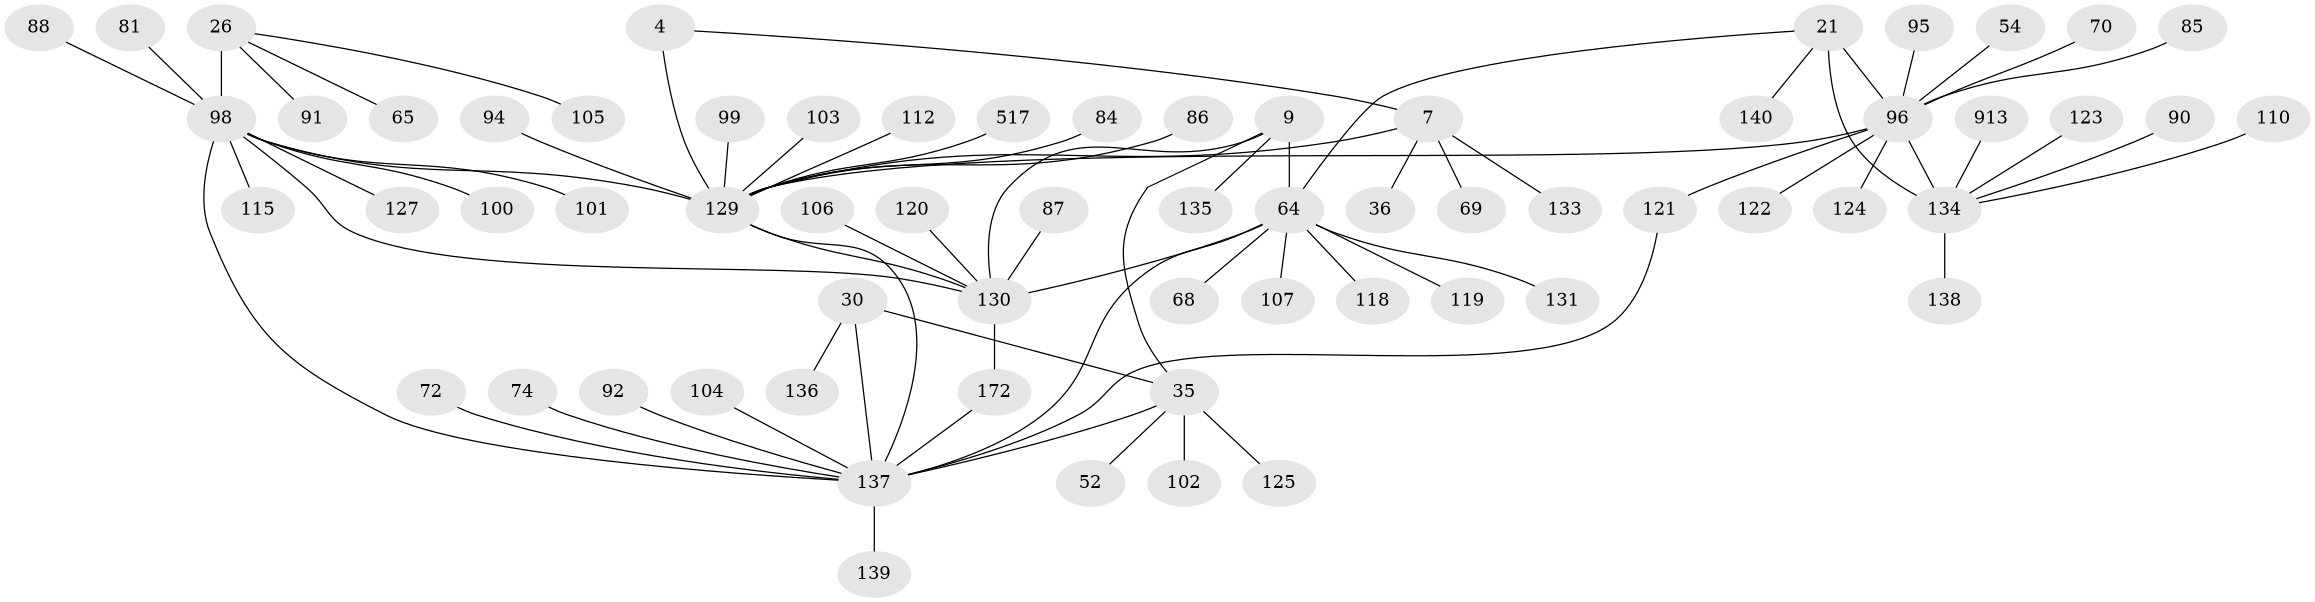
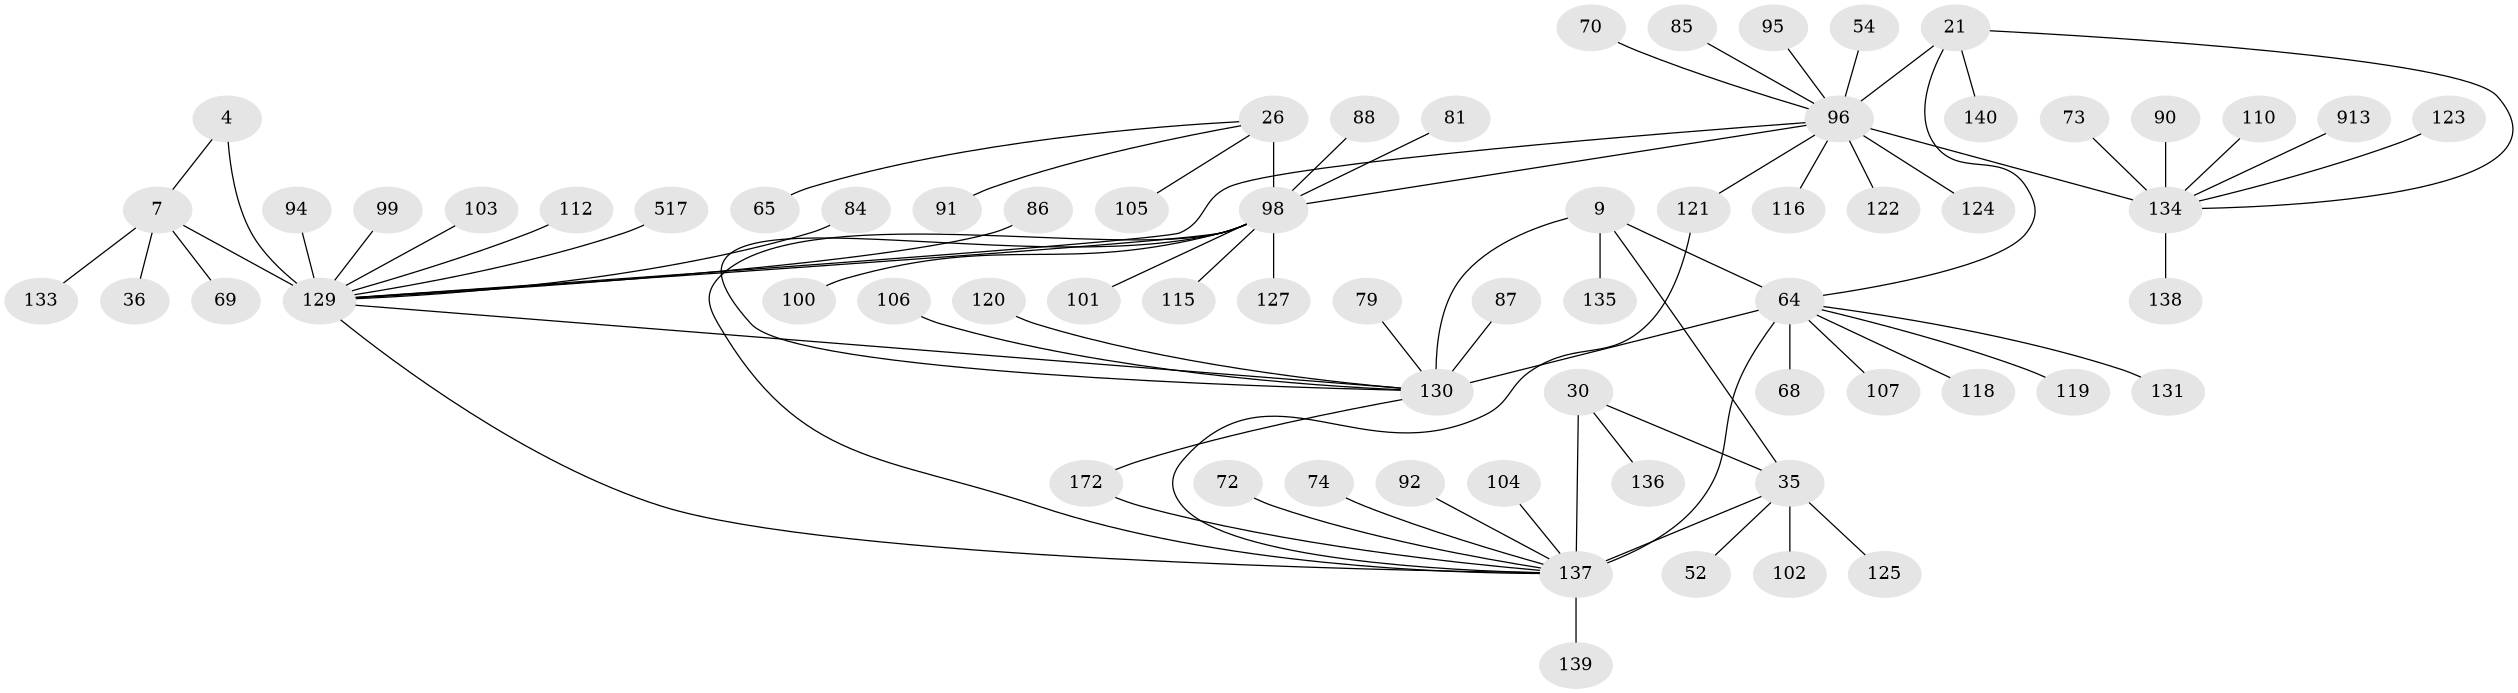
none -> (2075, 119)
none -> (1556, 164)
none -> (1789, 210)
none -> (1367, 301)
